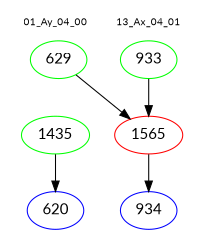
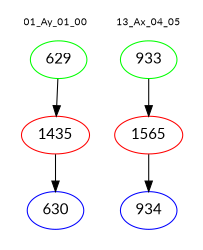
(56, 23) -> (56, 23)
(149, 23) -> (149, 23)
(92, 88) -> (57, 92)
(56, 135) -> (56, 135)
(56, 210) -> (56, 210)
